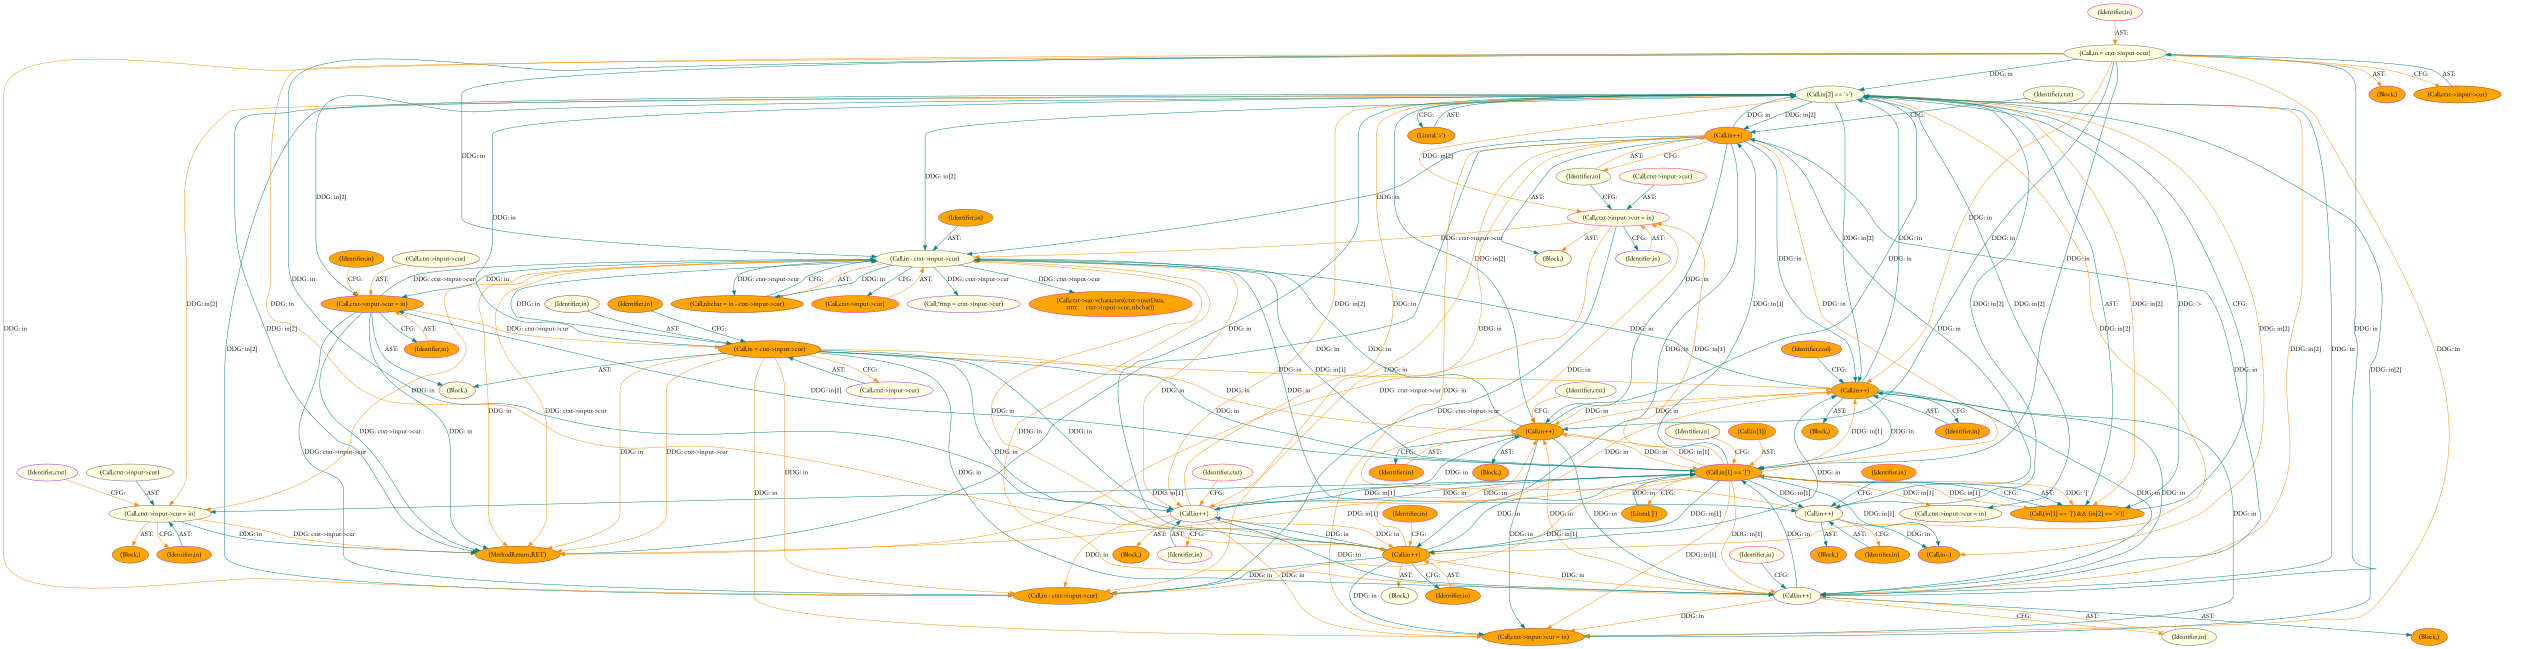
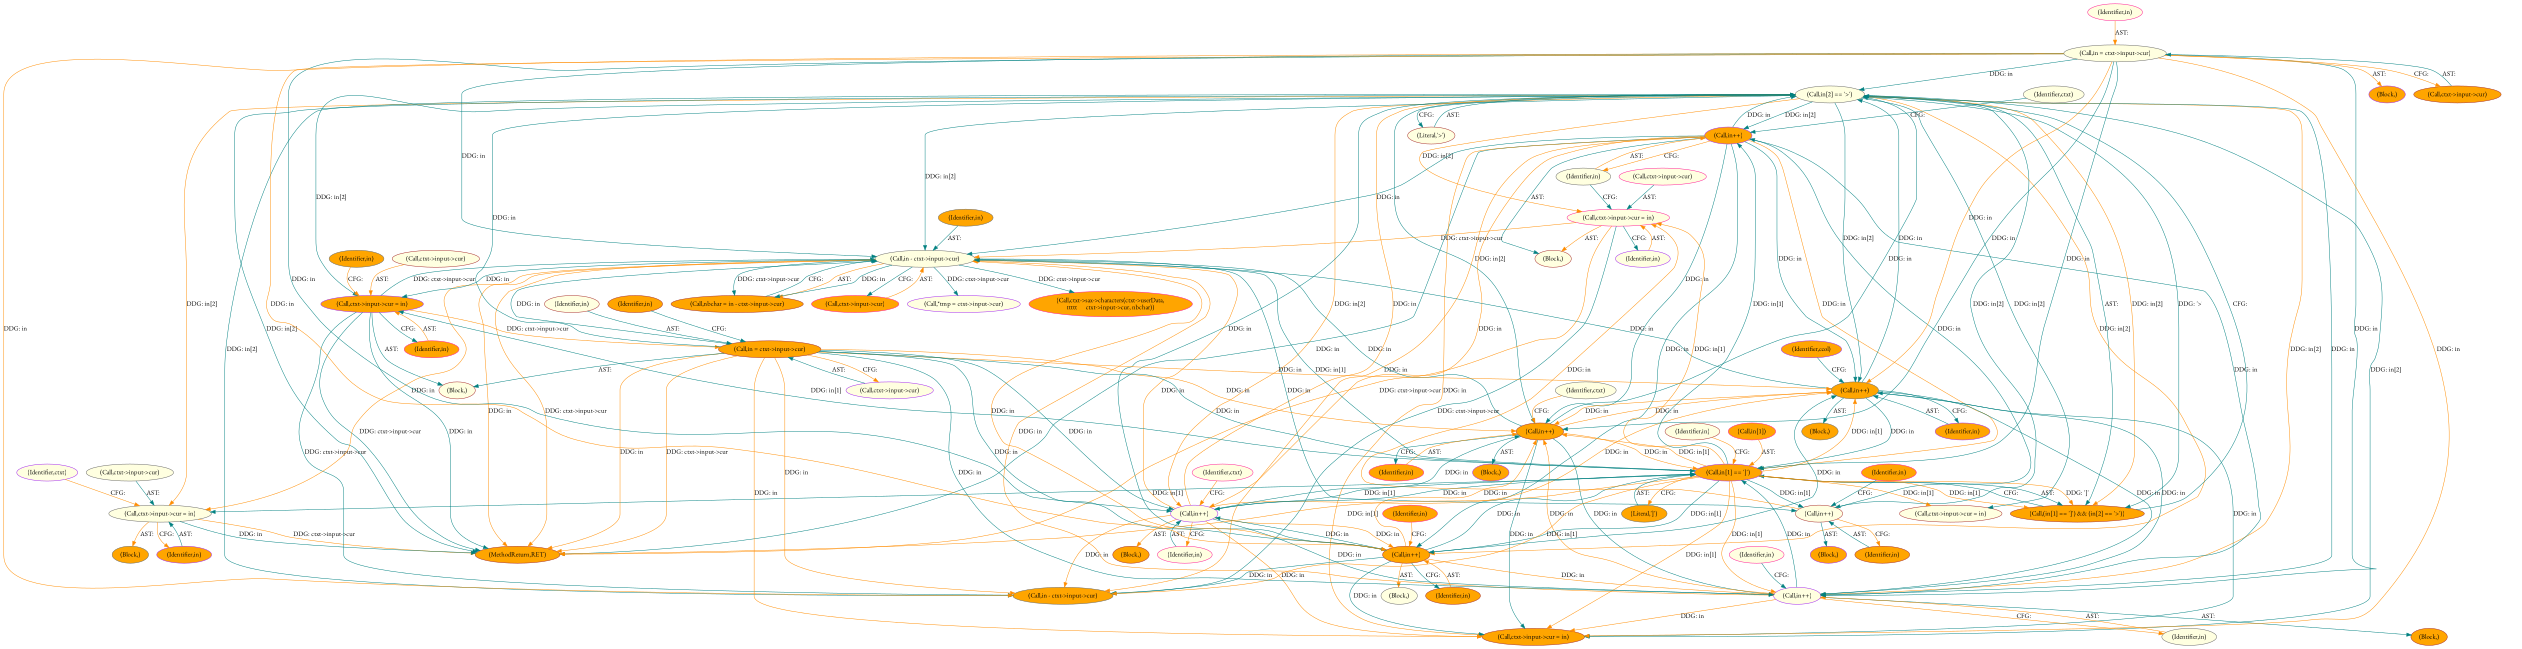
(1431, 136) -> (1431, 136)
(1644, 493) -> (1644, 493)
(1939, 555) -> none
